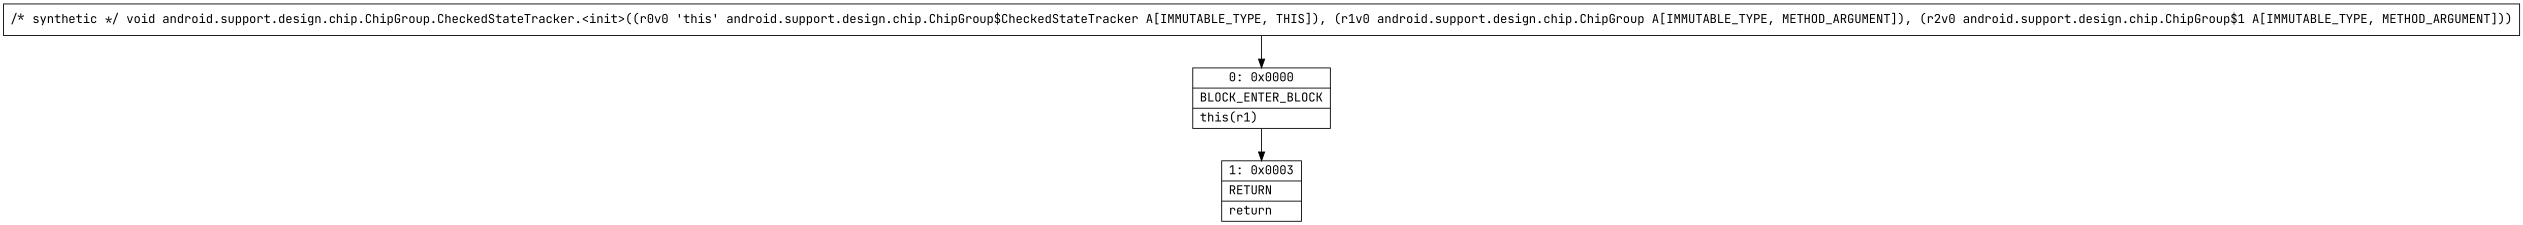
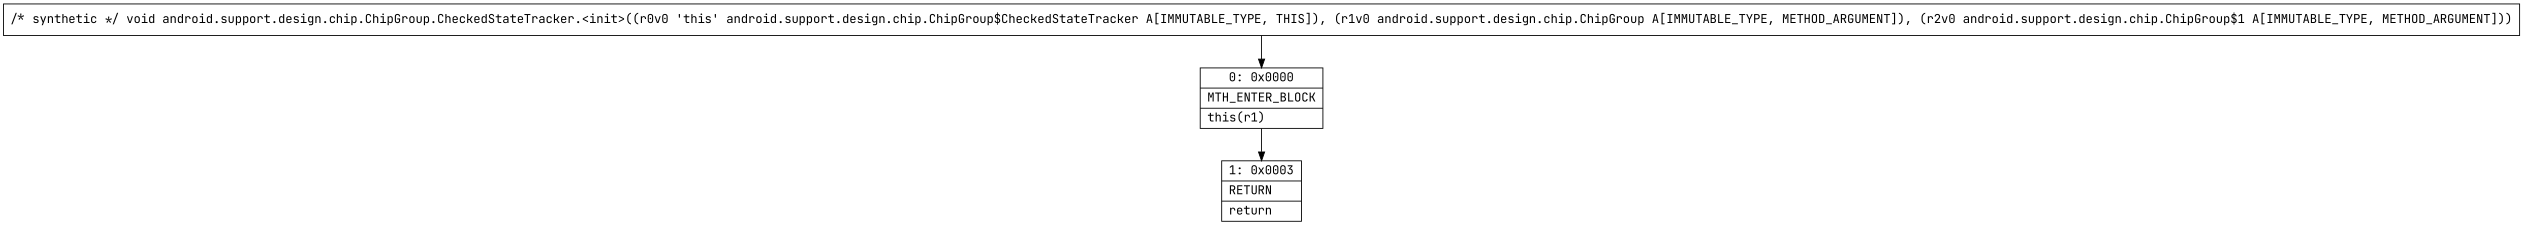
(1262, 98) -> (1262, 98)
